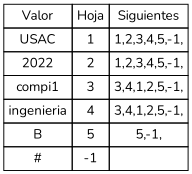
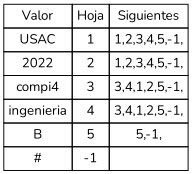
(38, 87) -> (38, 87)
